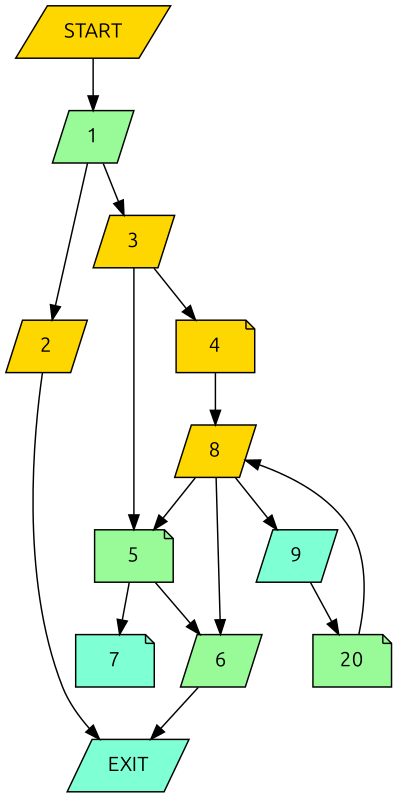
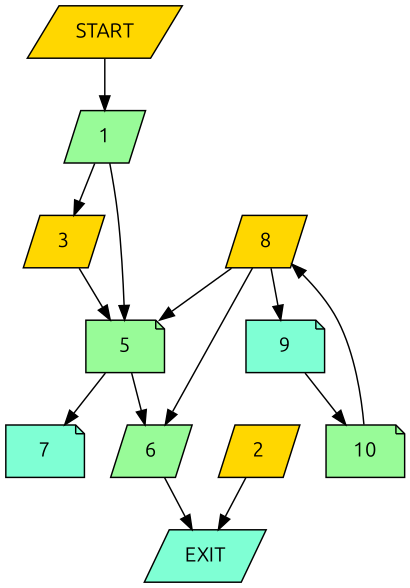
(71, 234) -> (120, 234)
(215, 346) -> none
(297, 556) -> (285, 346)
(352, 661) -> (365, 451)
